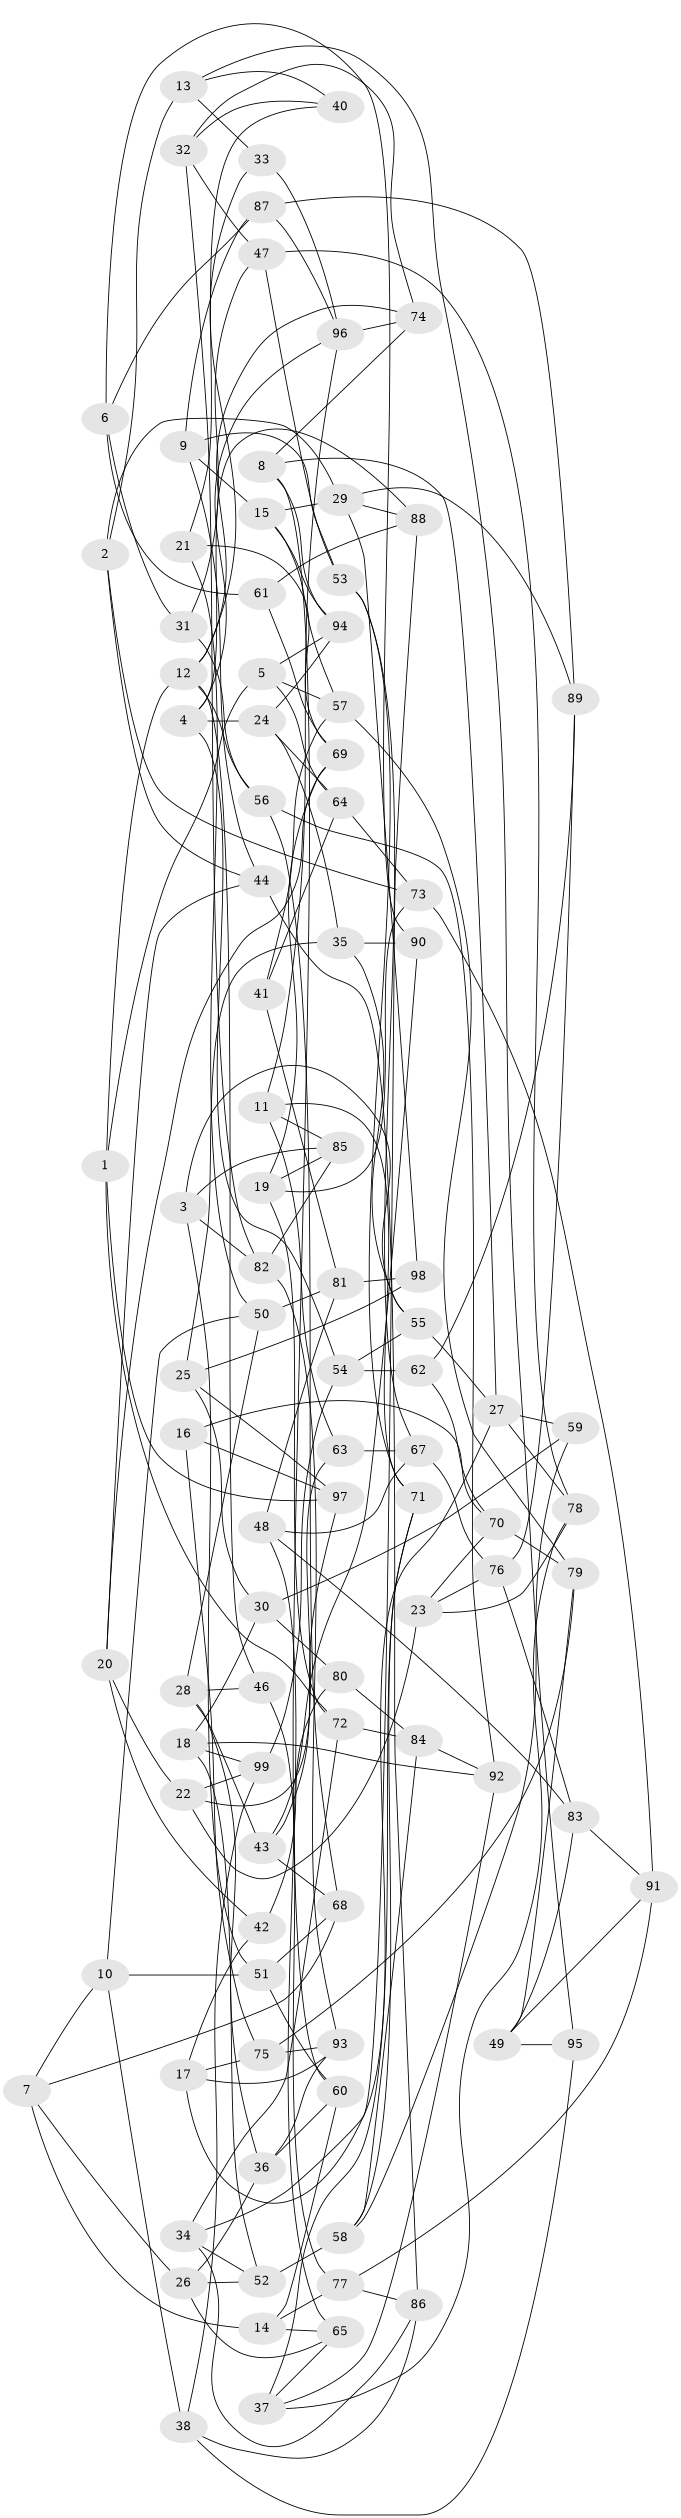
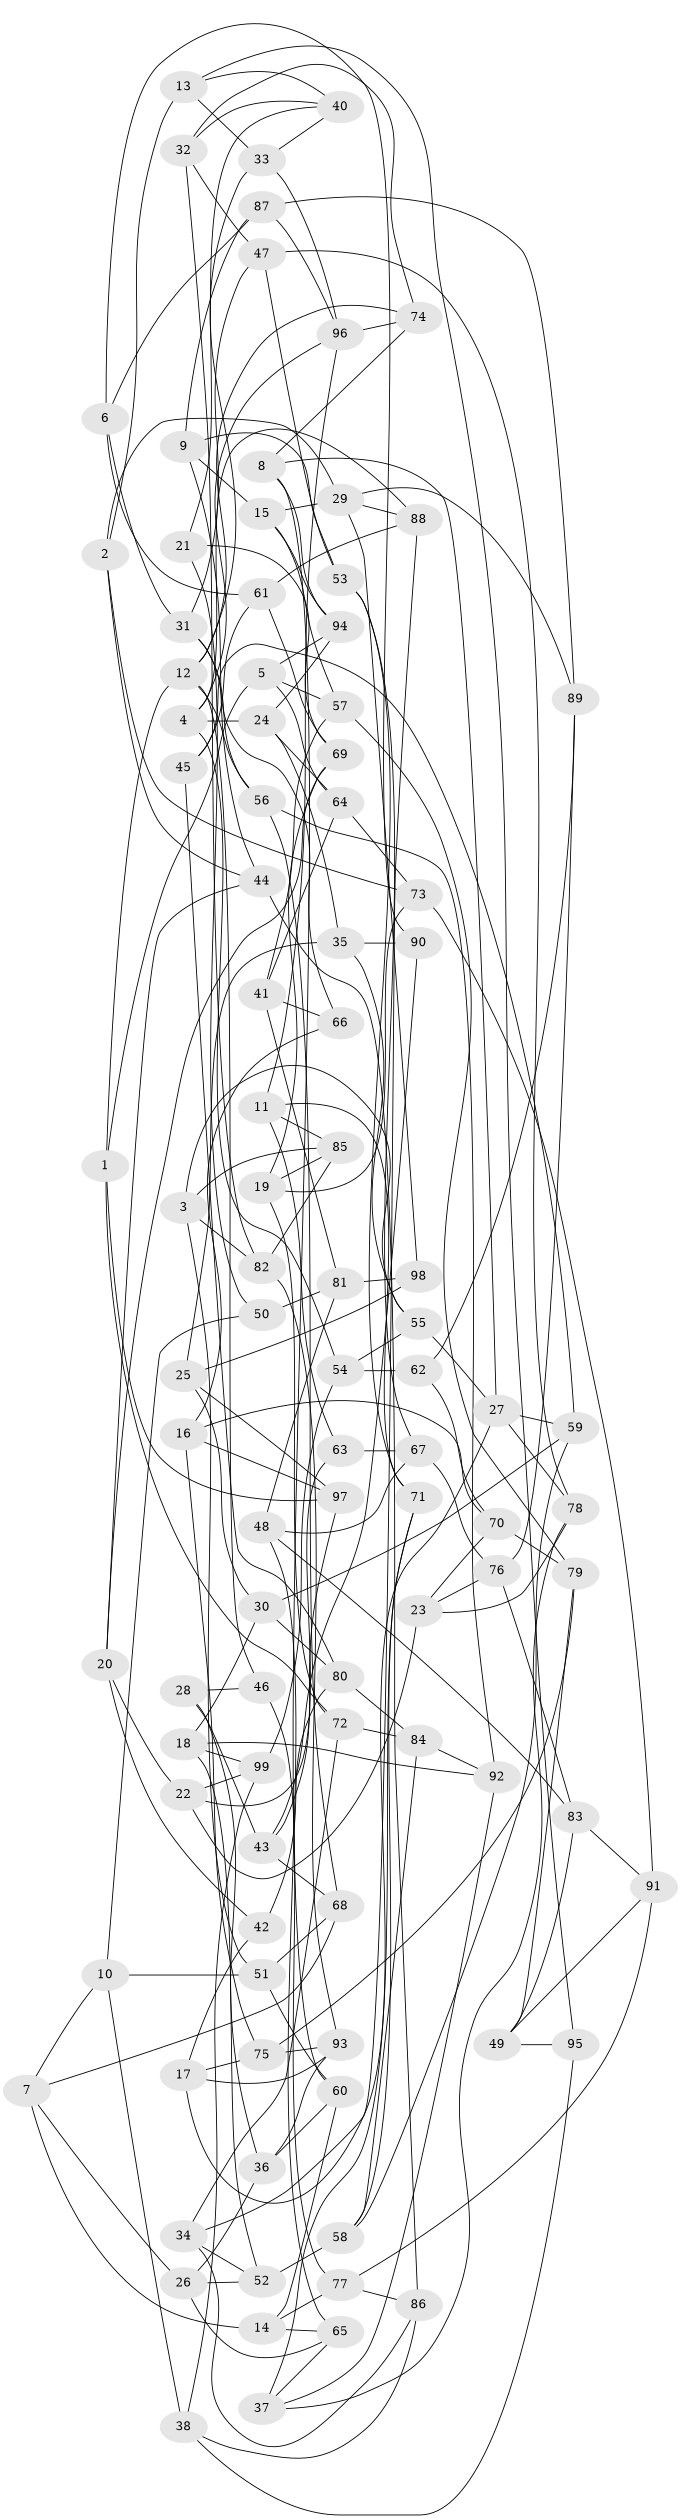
none -> (301, 134)
none -> (184, 768)
none -> (340, 1023)
(218, 1529) -> none
